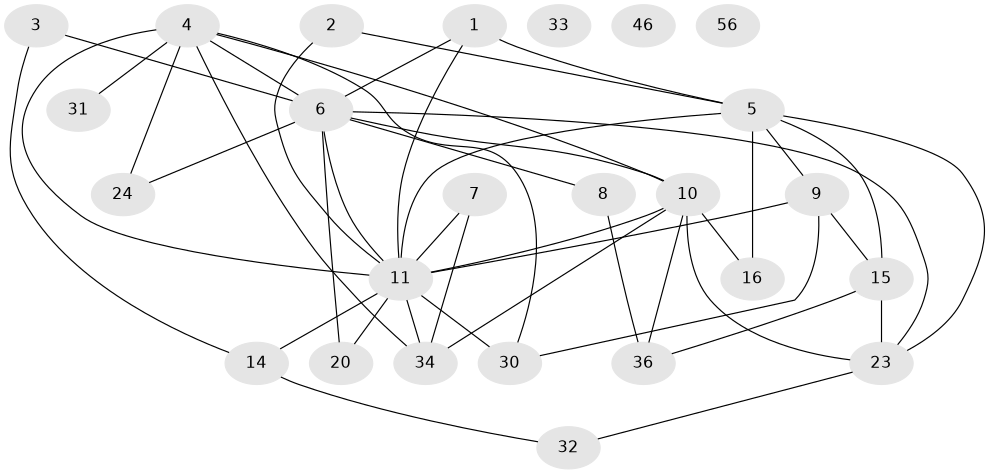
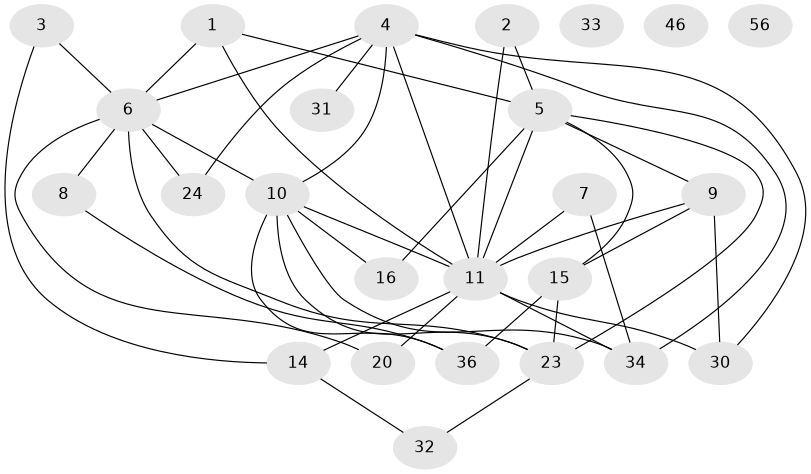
(343, 201) -> none
